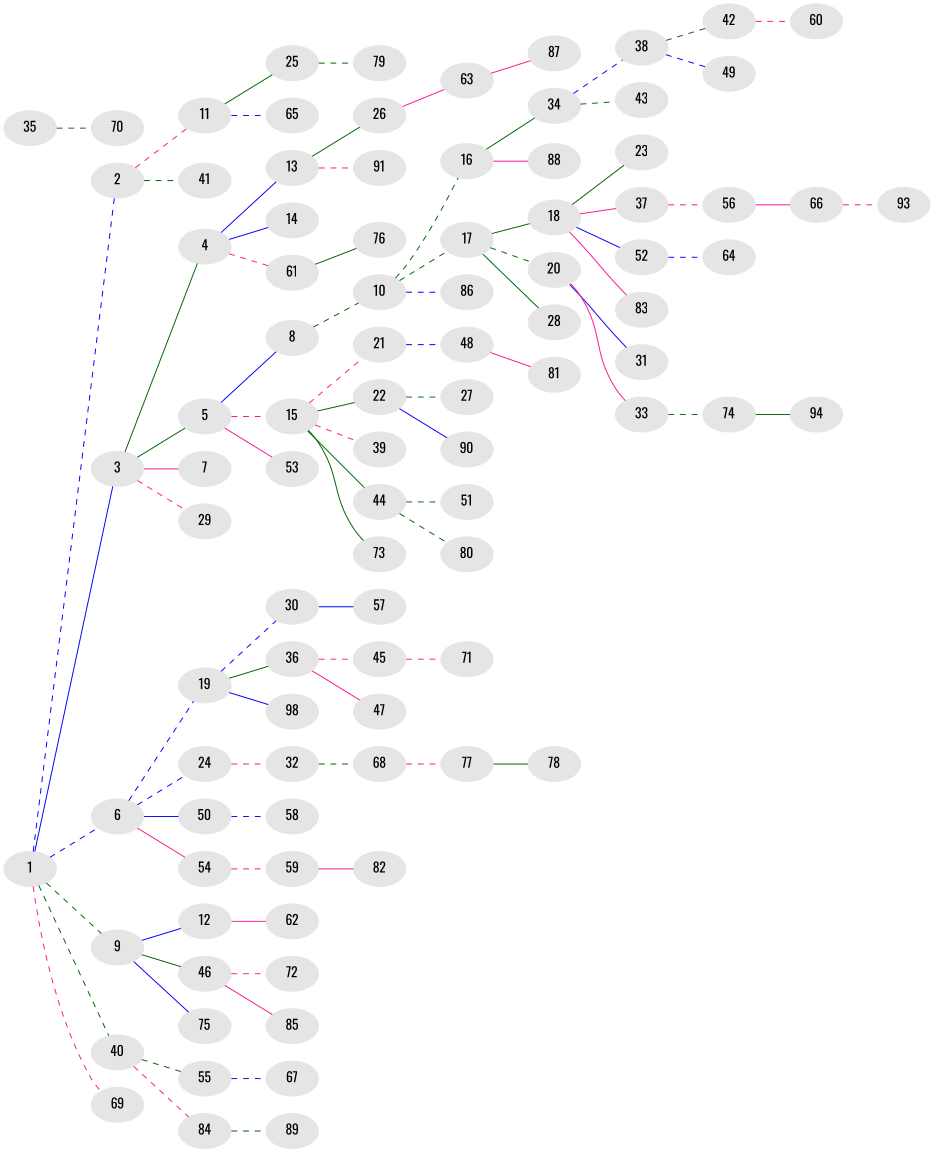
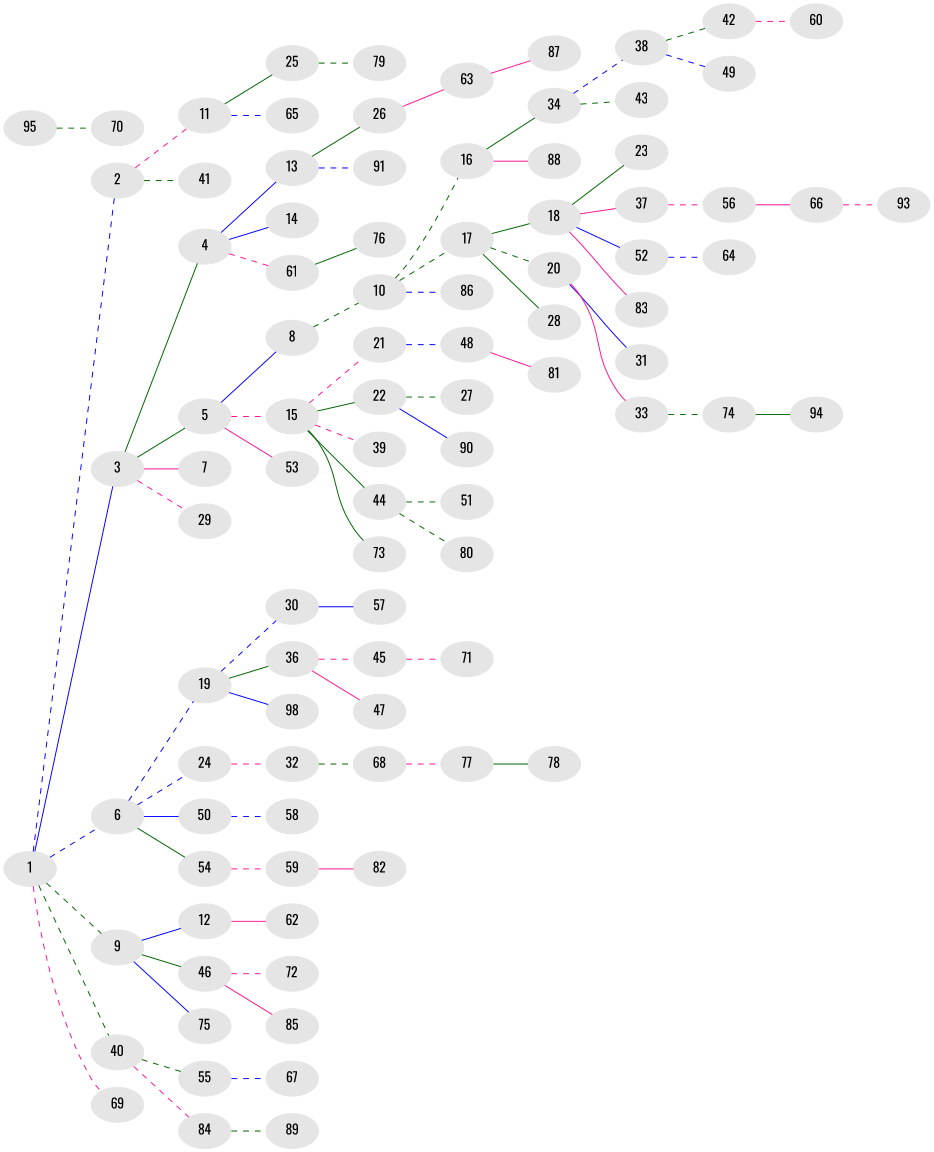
(30, 128) -> (30, 128)
(336, 168) -> (336, 168)
(161, 843) -> (161, 843)
